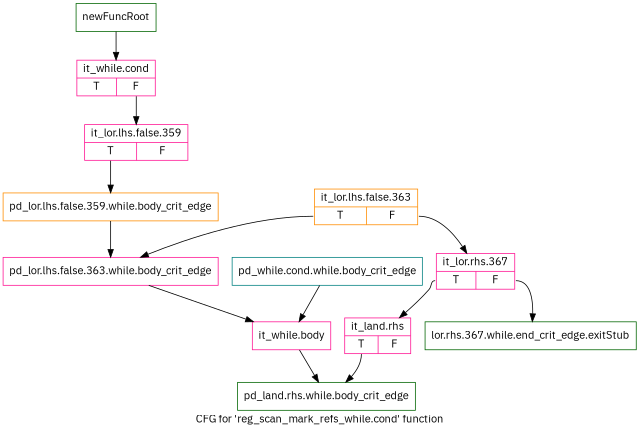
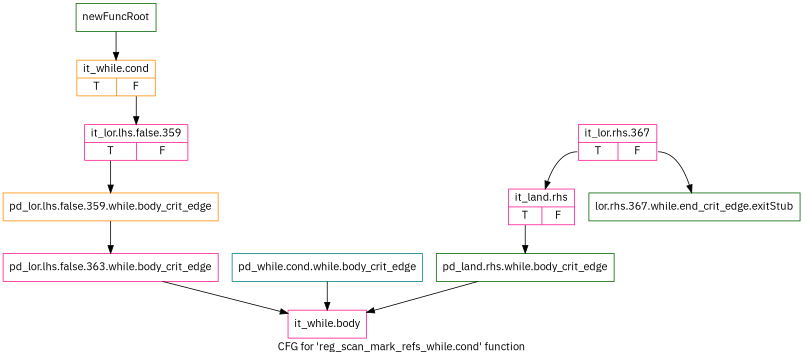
(116, 78) -> (116, 78)
(366, 207) -> none
(307, 363) -> (426, 296)
